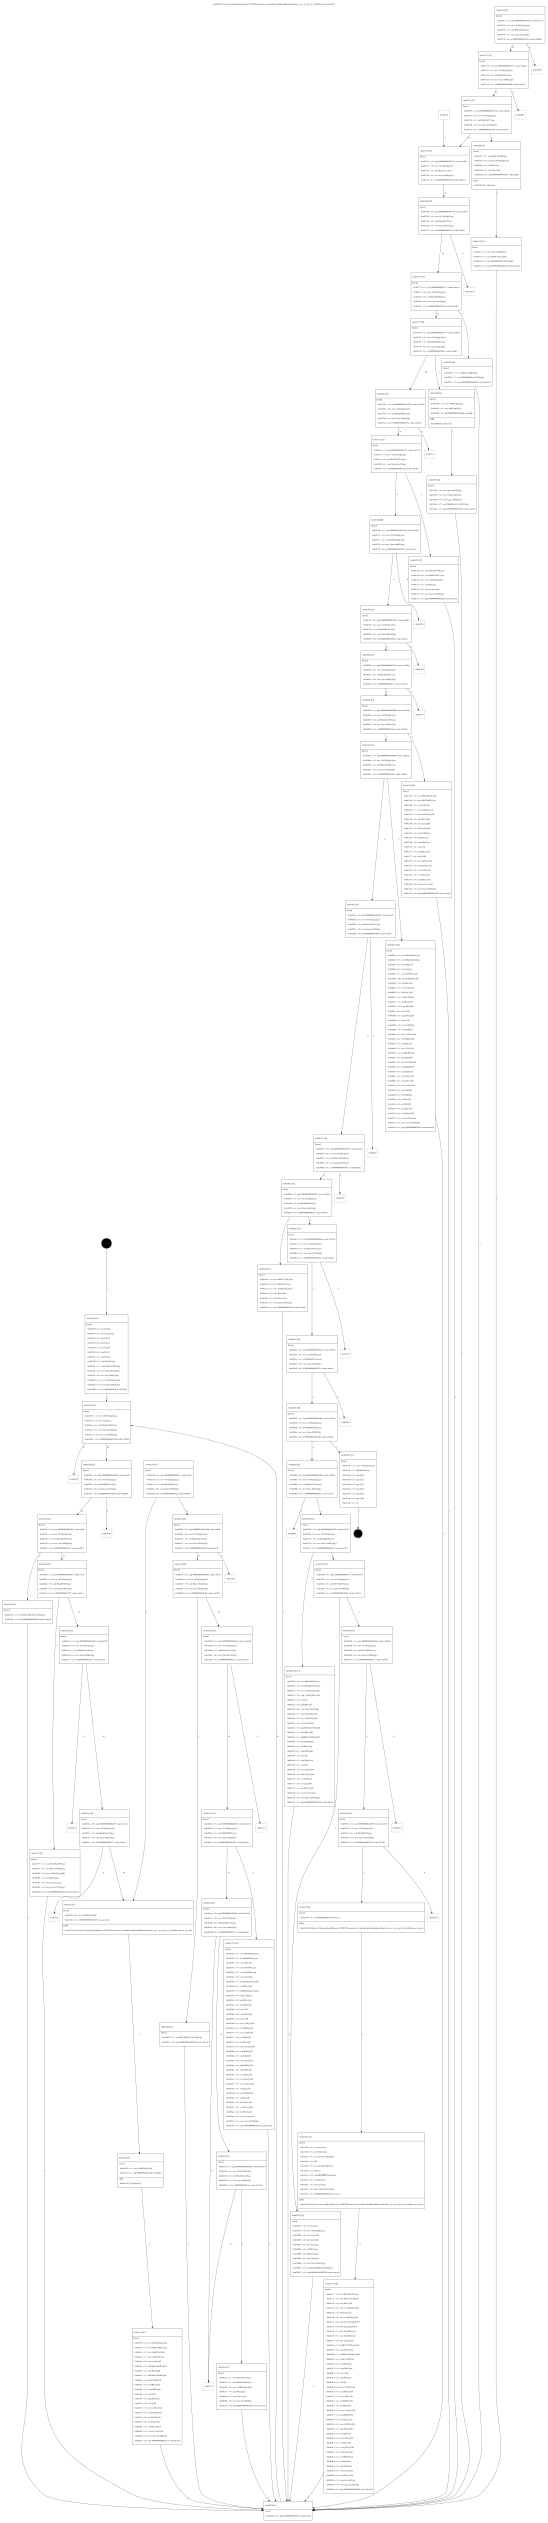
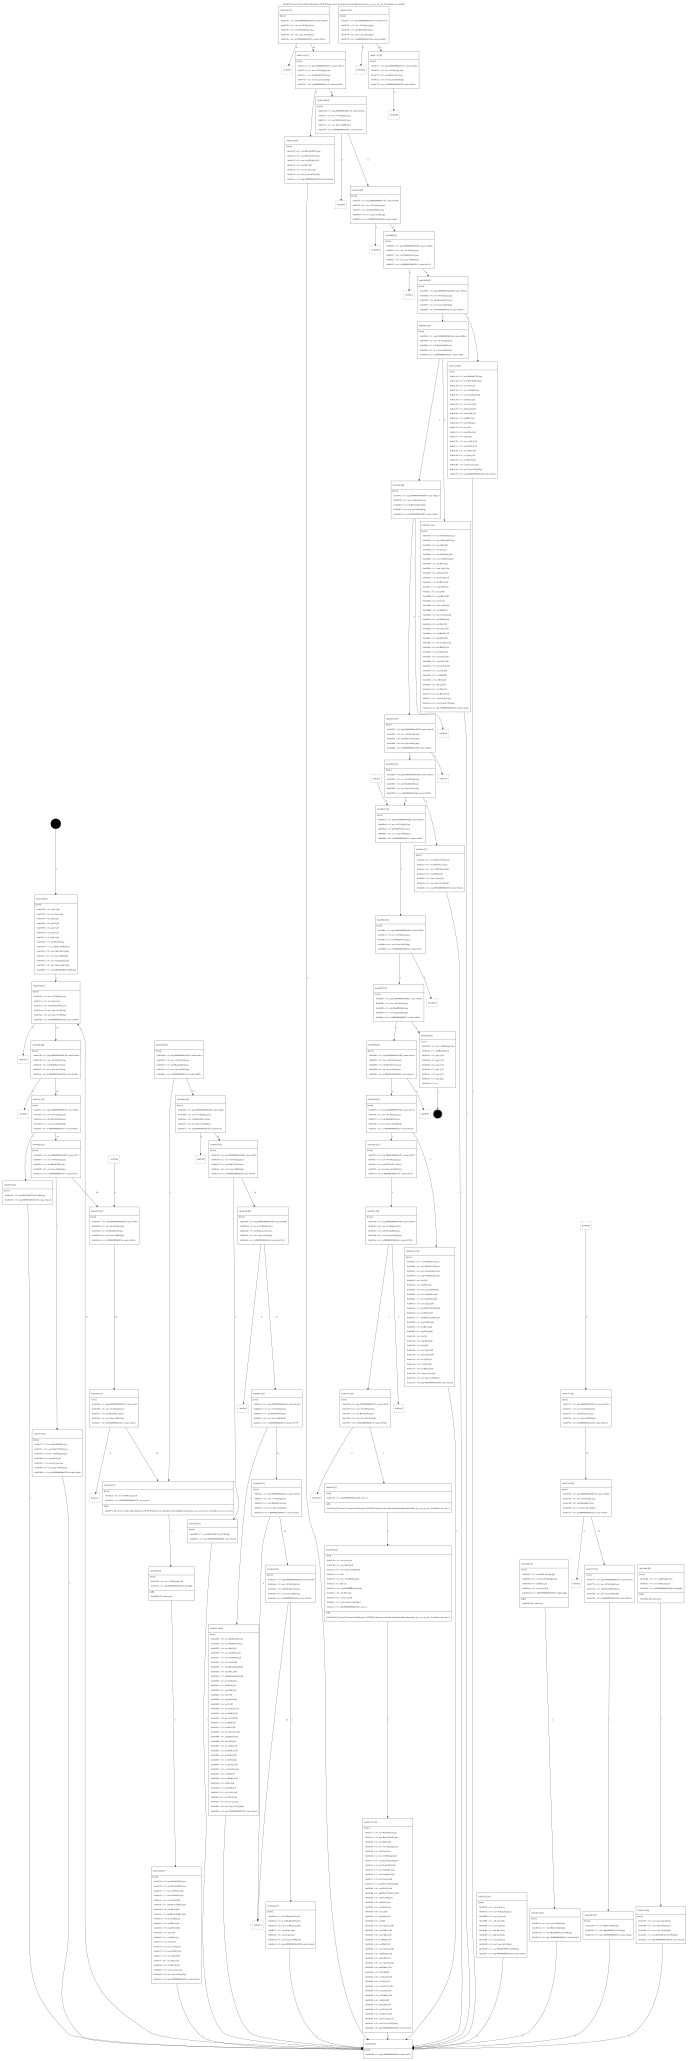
(487, 115) -> none
(436, 337) -> none
(336, 1304) -> (381, 794)
(77, 1743) -> (114, 1184)
(296, 1900) -> none
